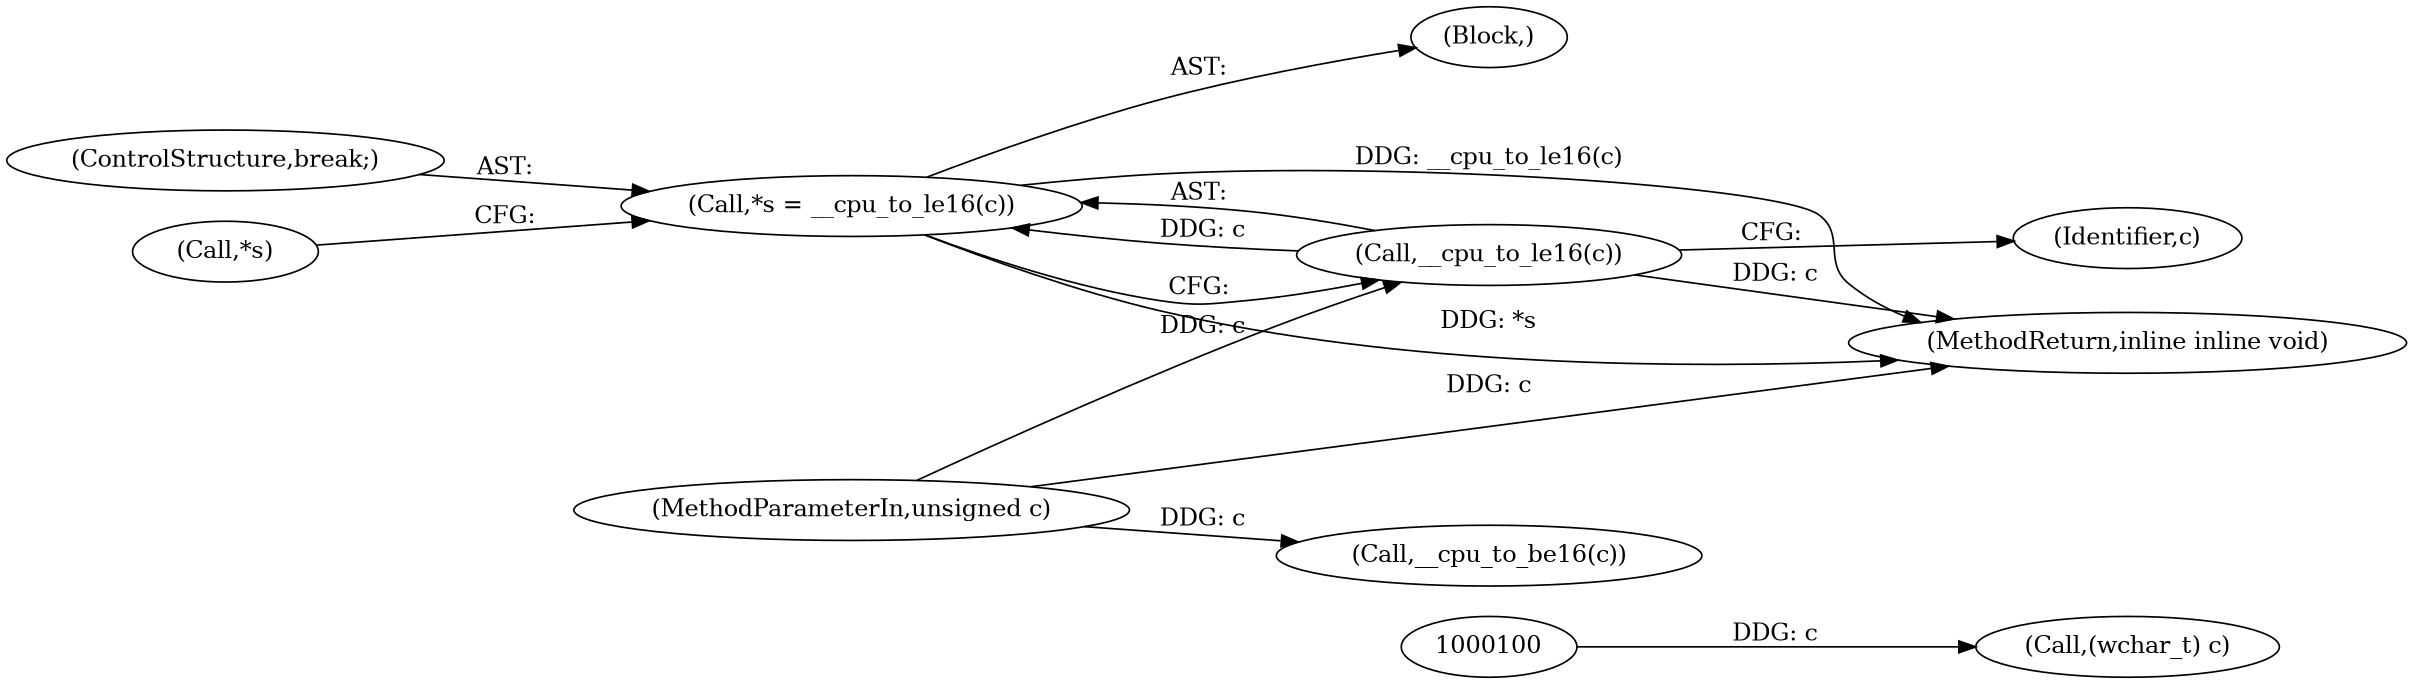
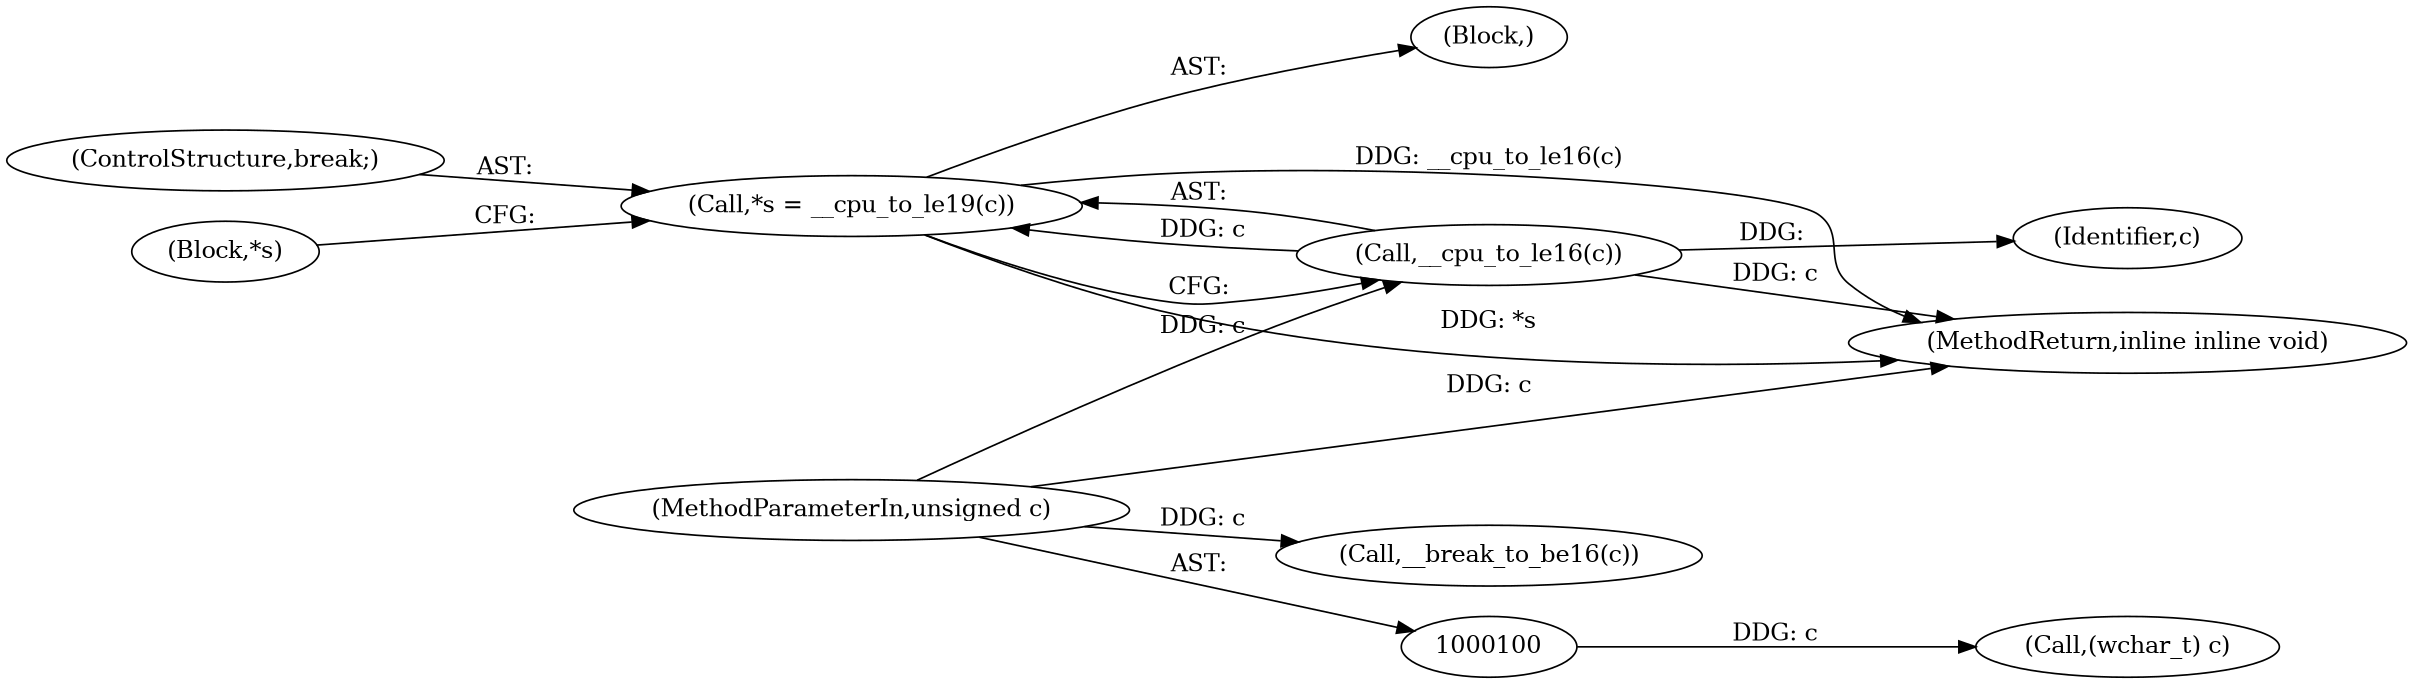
(852, 206) -> (852, 206)
(1775, 234) -> (1775, 234)
(225, 252) -> (225, 252)
(1489, 556) -> (1489, 556)
none -> (1188, 582)
